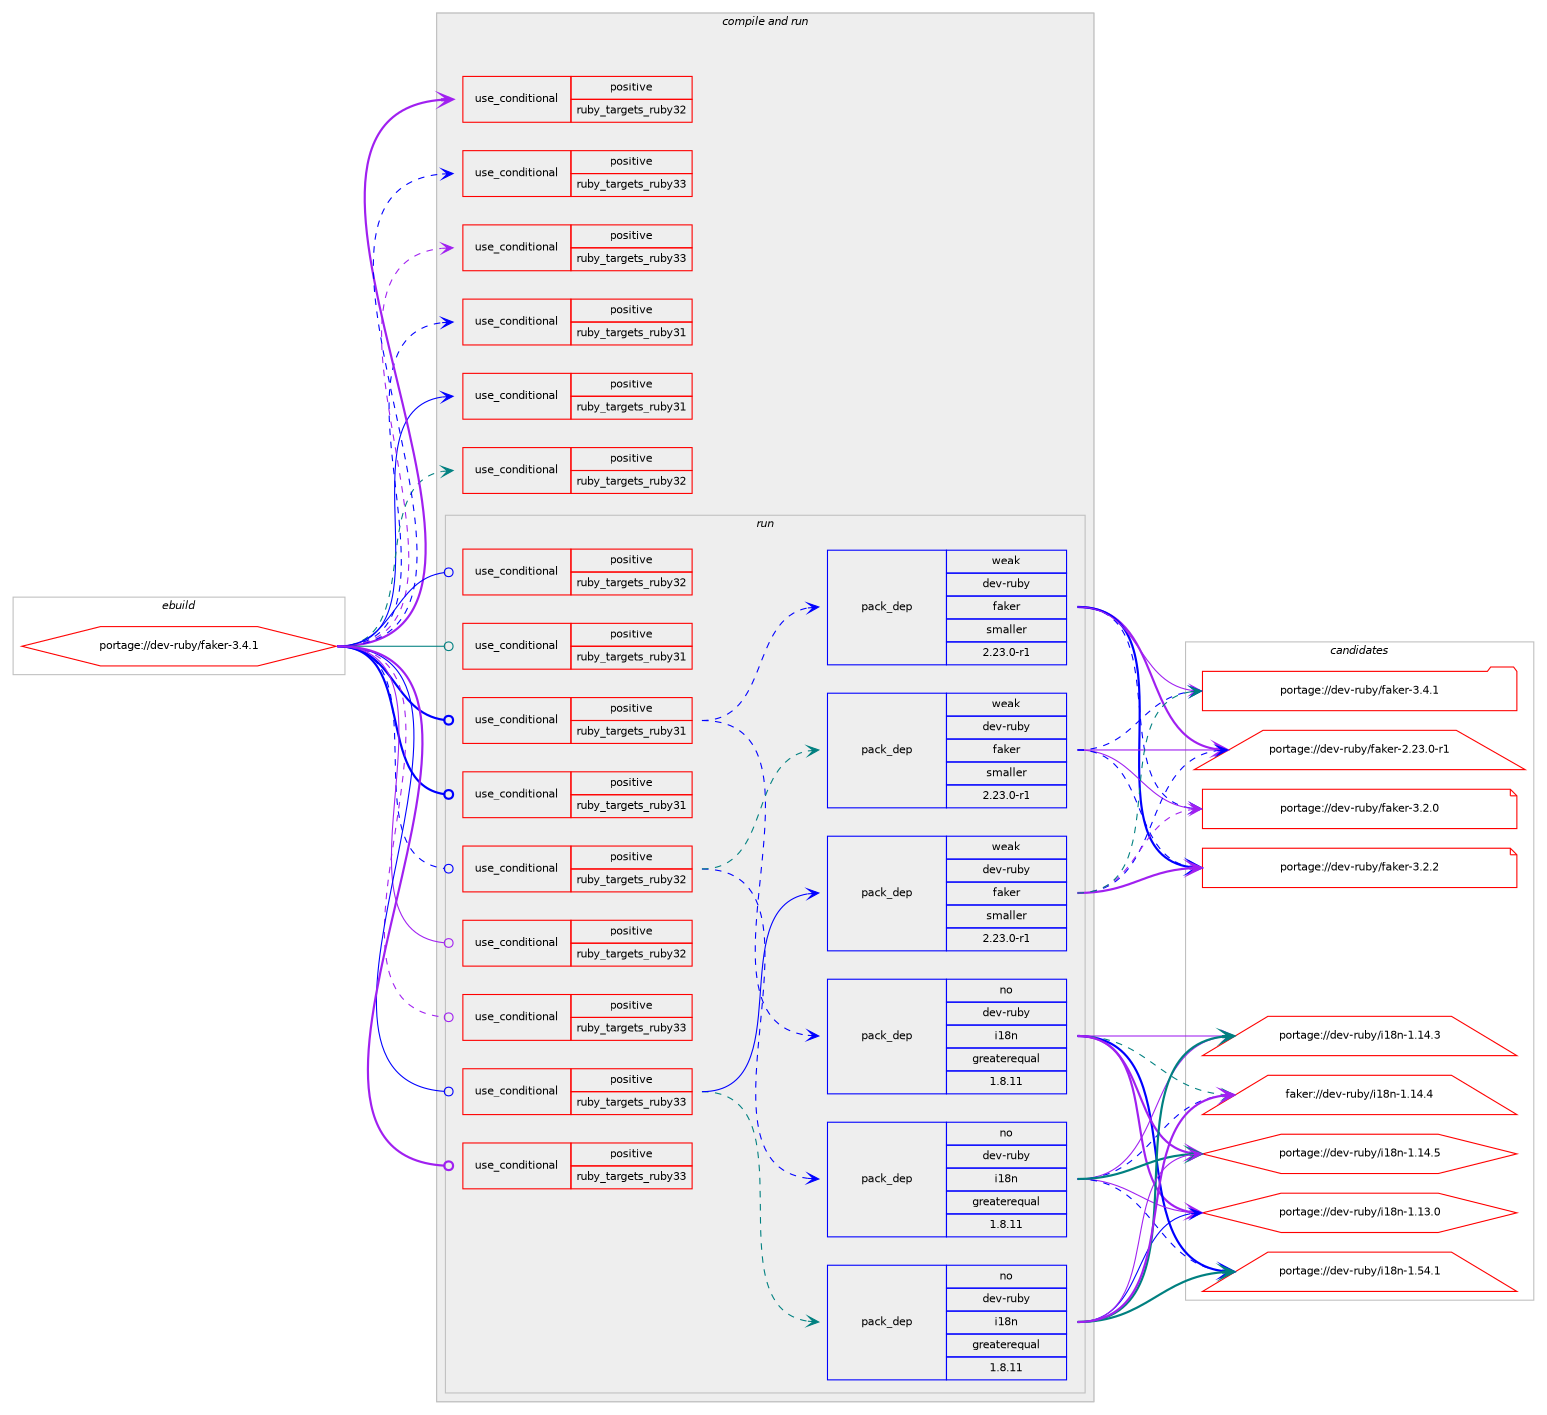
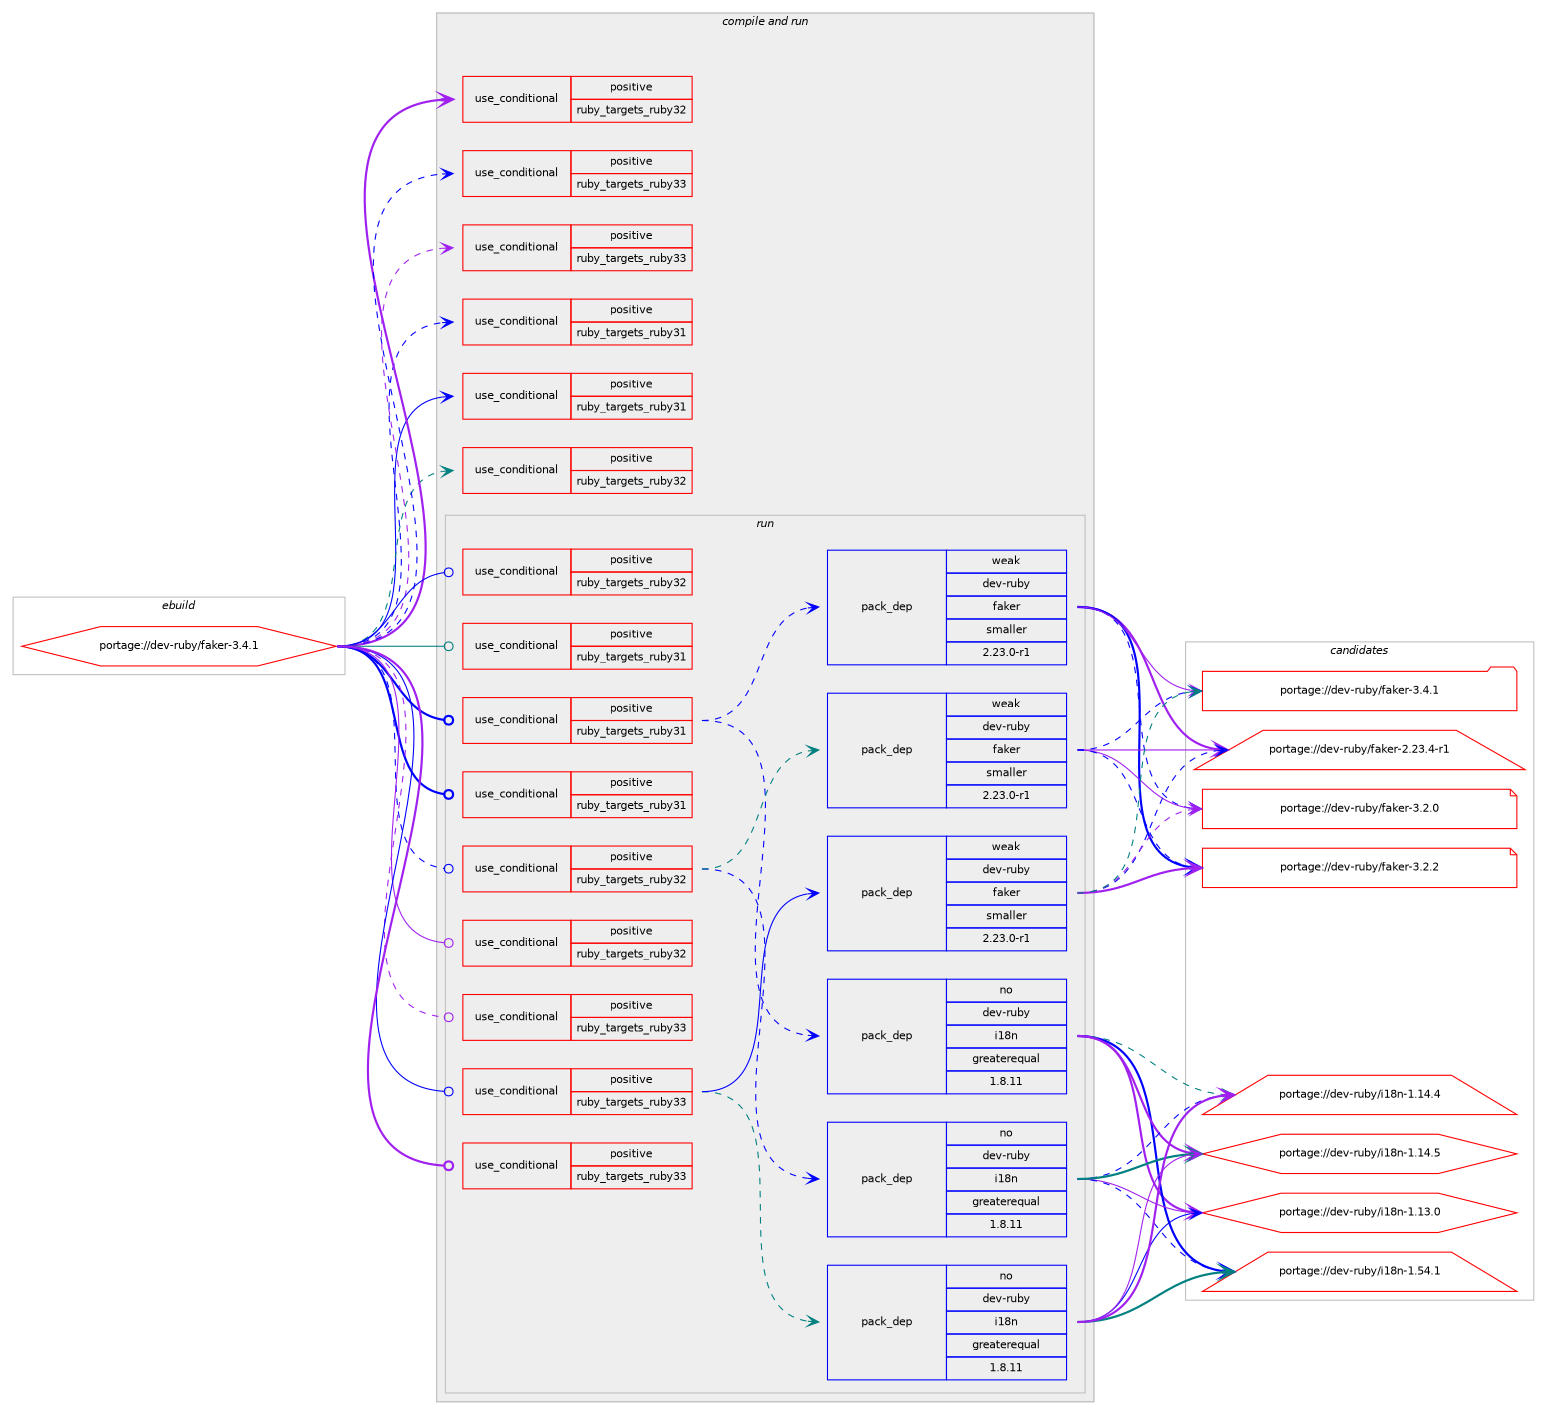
(1360, 750) -> (1360, 750)
(1360, 1036) -> none
(1360, 1095) -> (1360, 1095)
